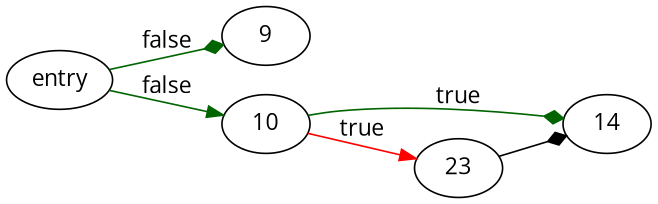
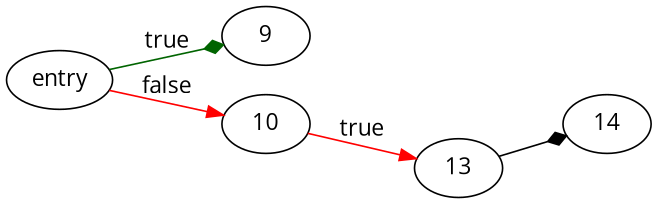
(167, 42) -> (167, 42)
(158, 101) -> (158, 101)
(426, 108) -> none
(459, 168) -> (459, 168)
